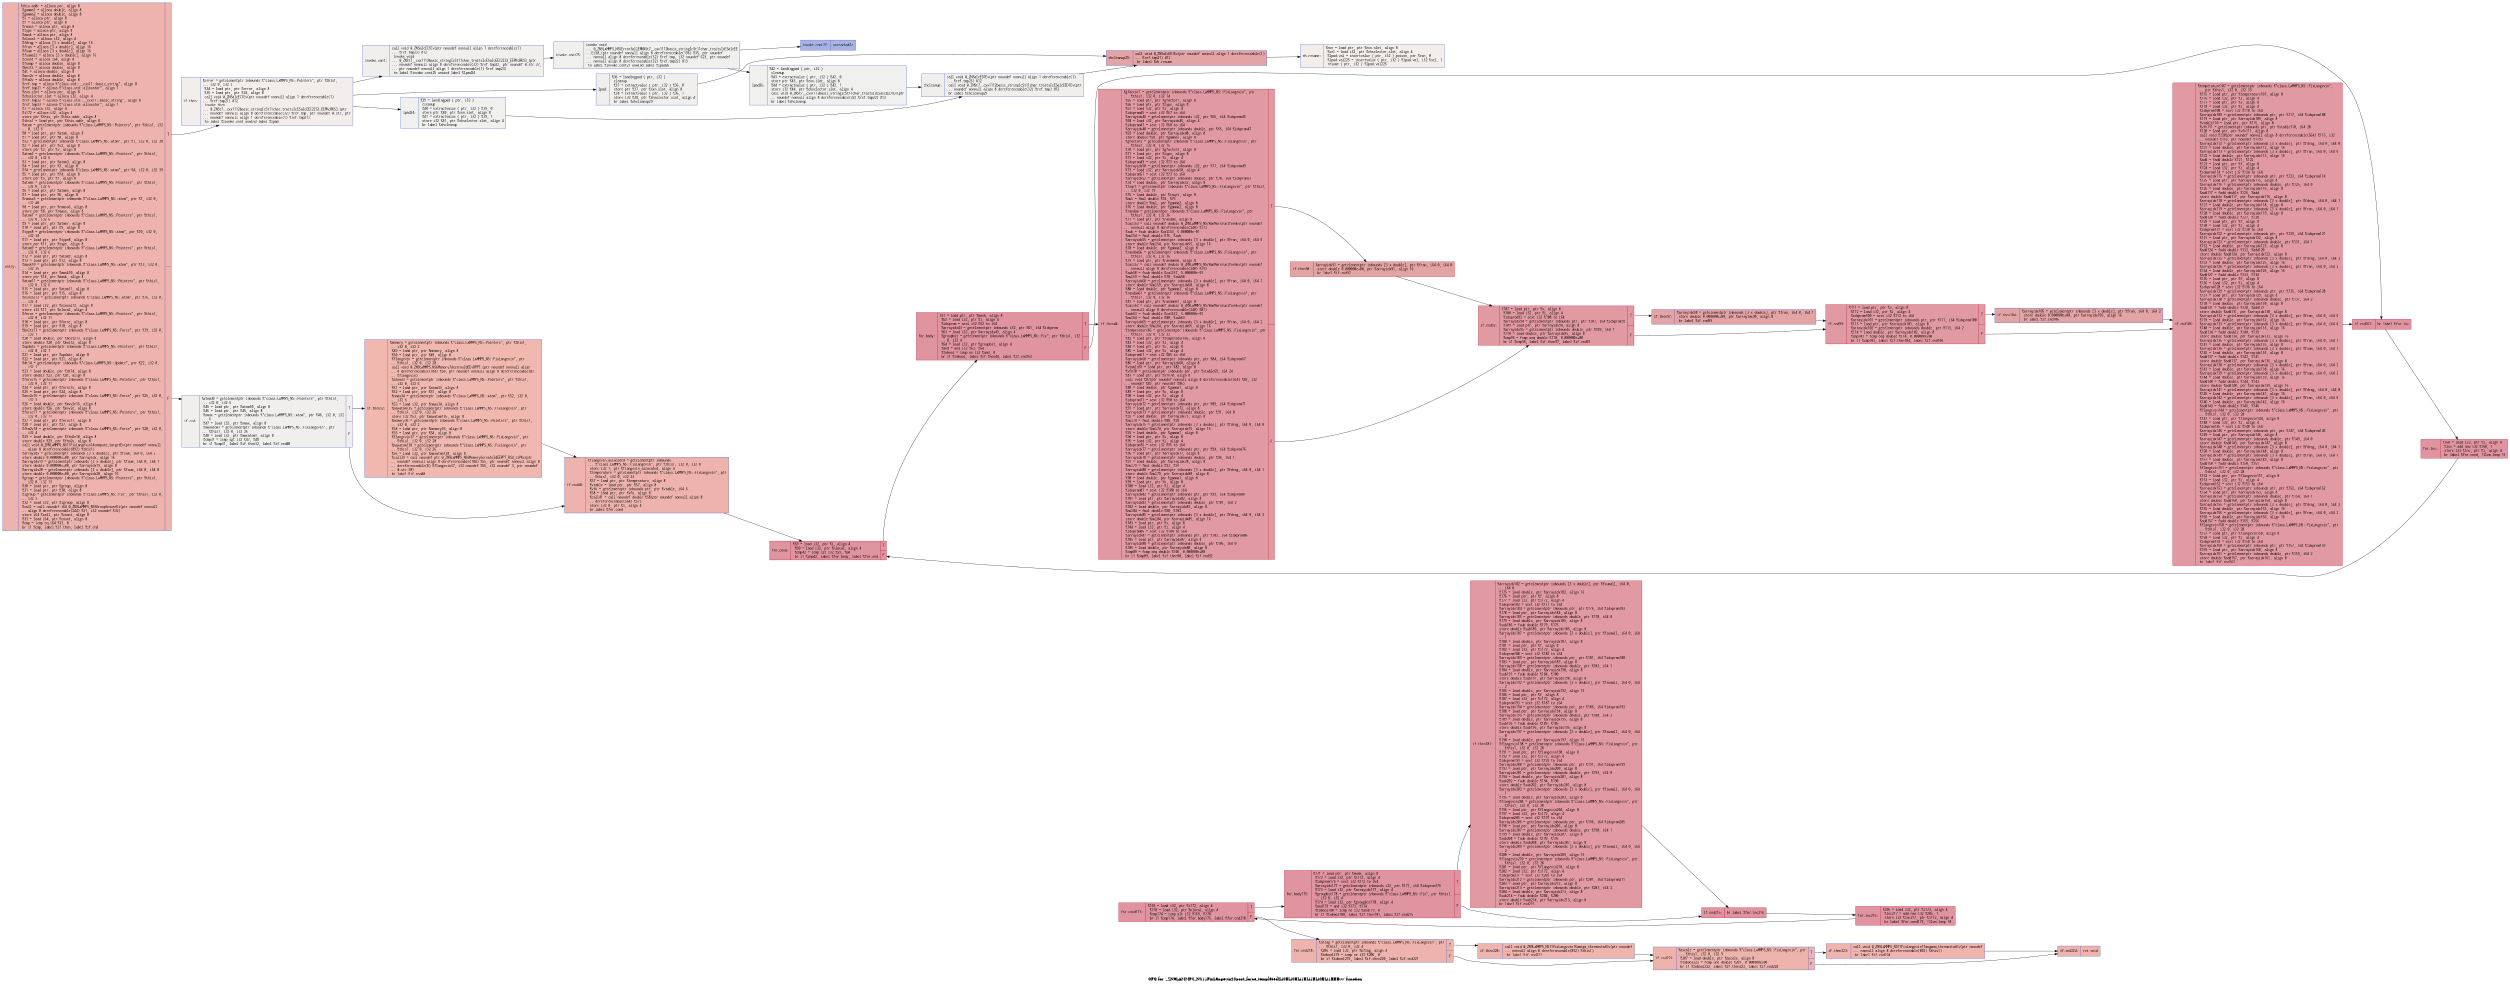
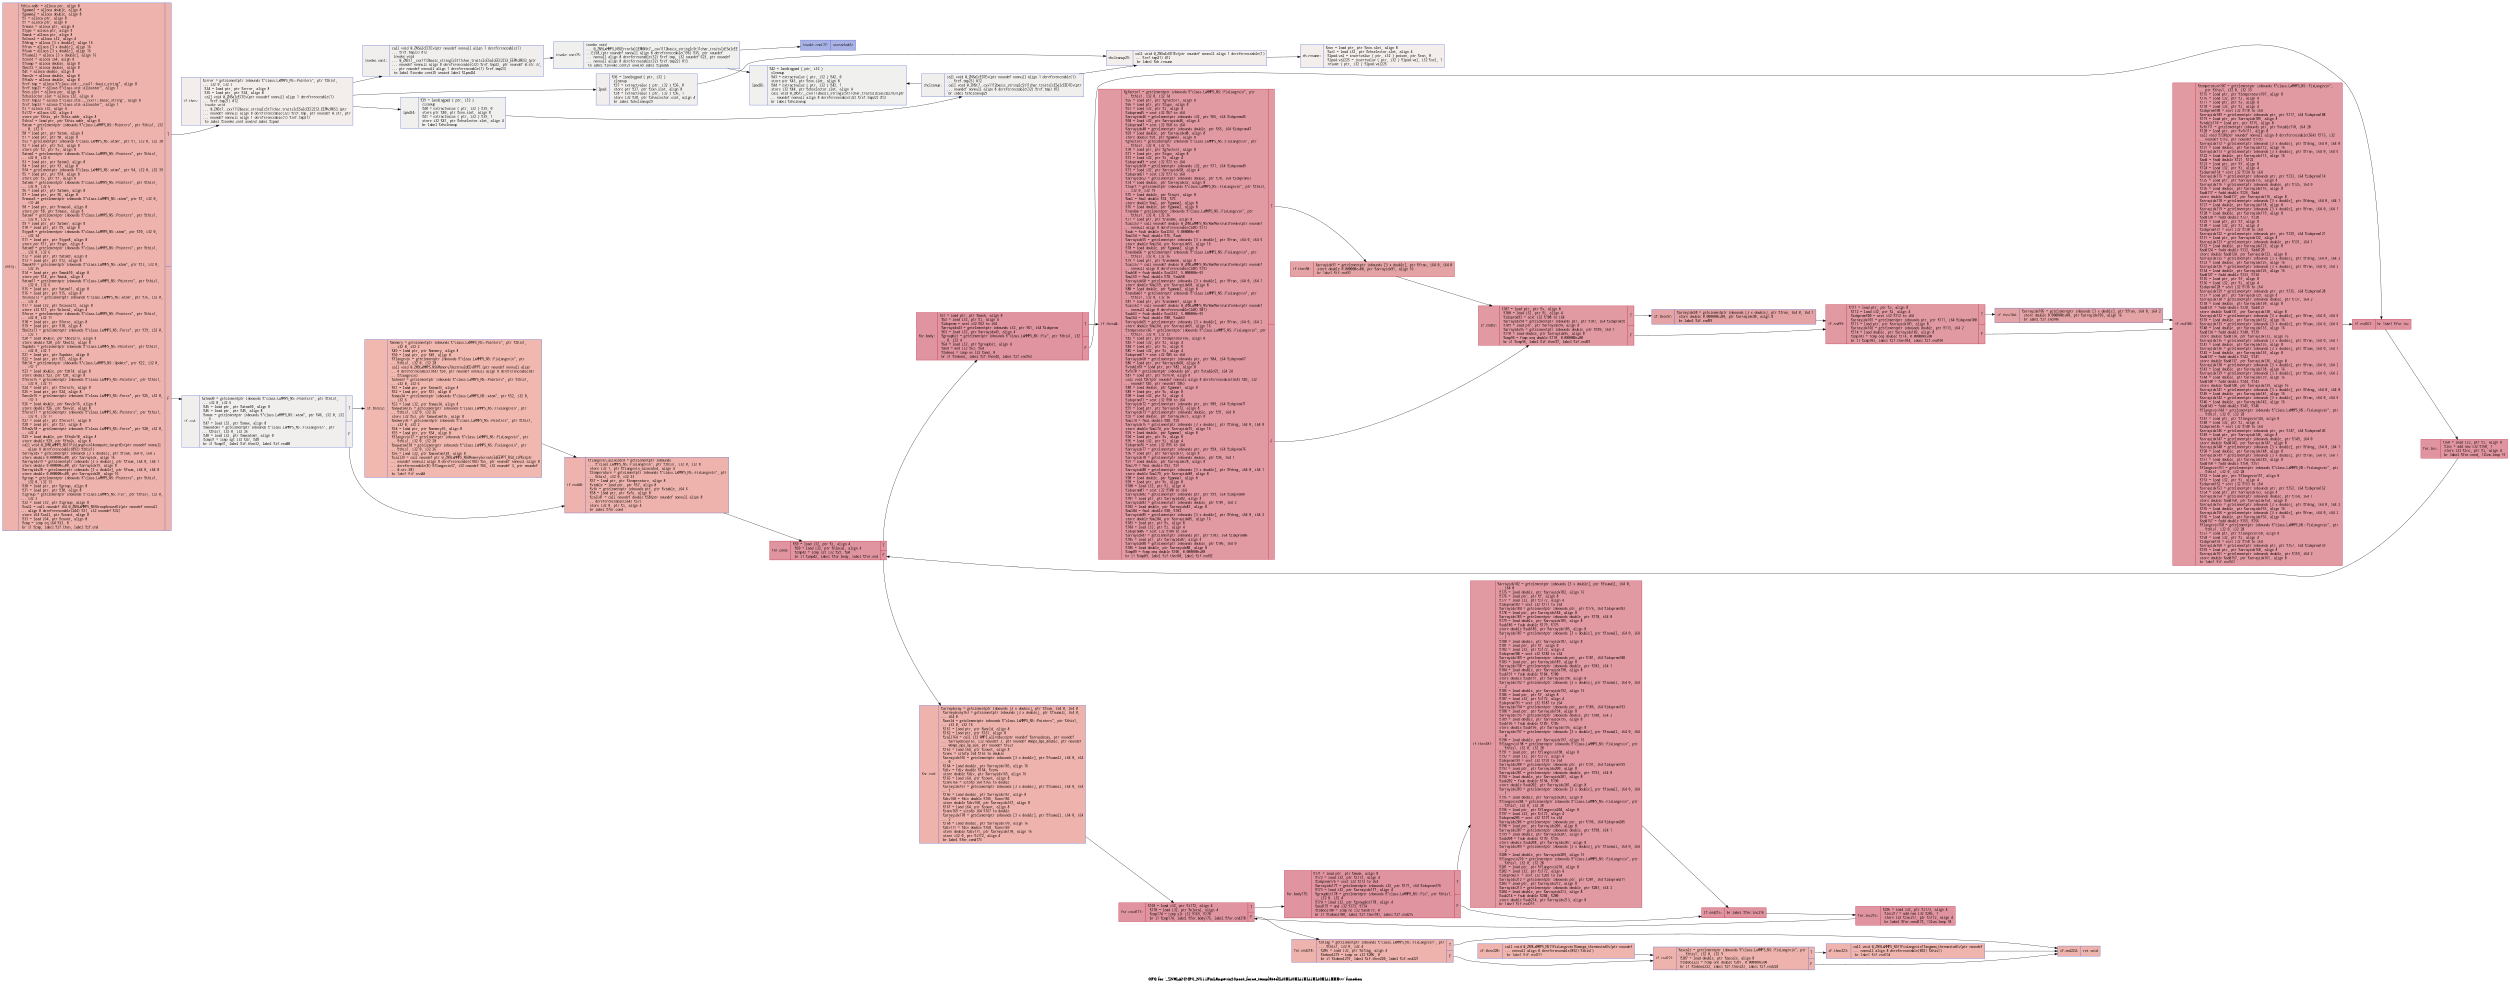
(1187, 58) -> (1187, 58)
(913, 87) -> (915, 84)
(214, 105) -> (214, 105)
none -> (1003, 774)
(1464, 945) -> (1754, 935)
